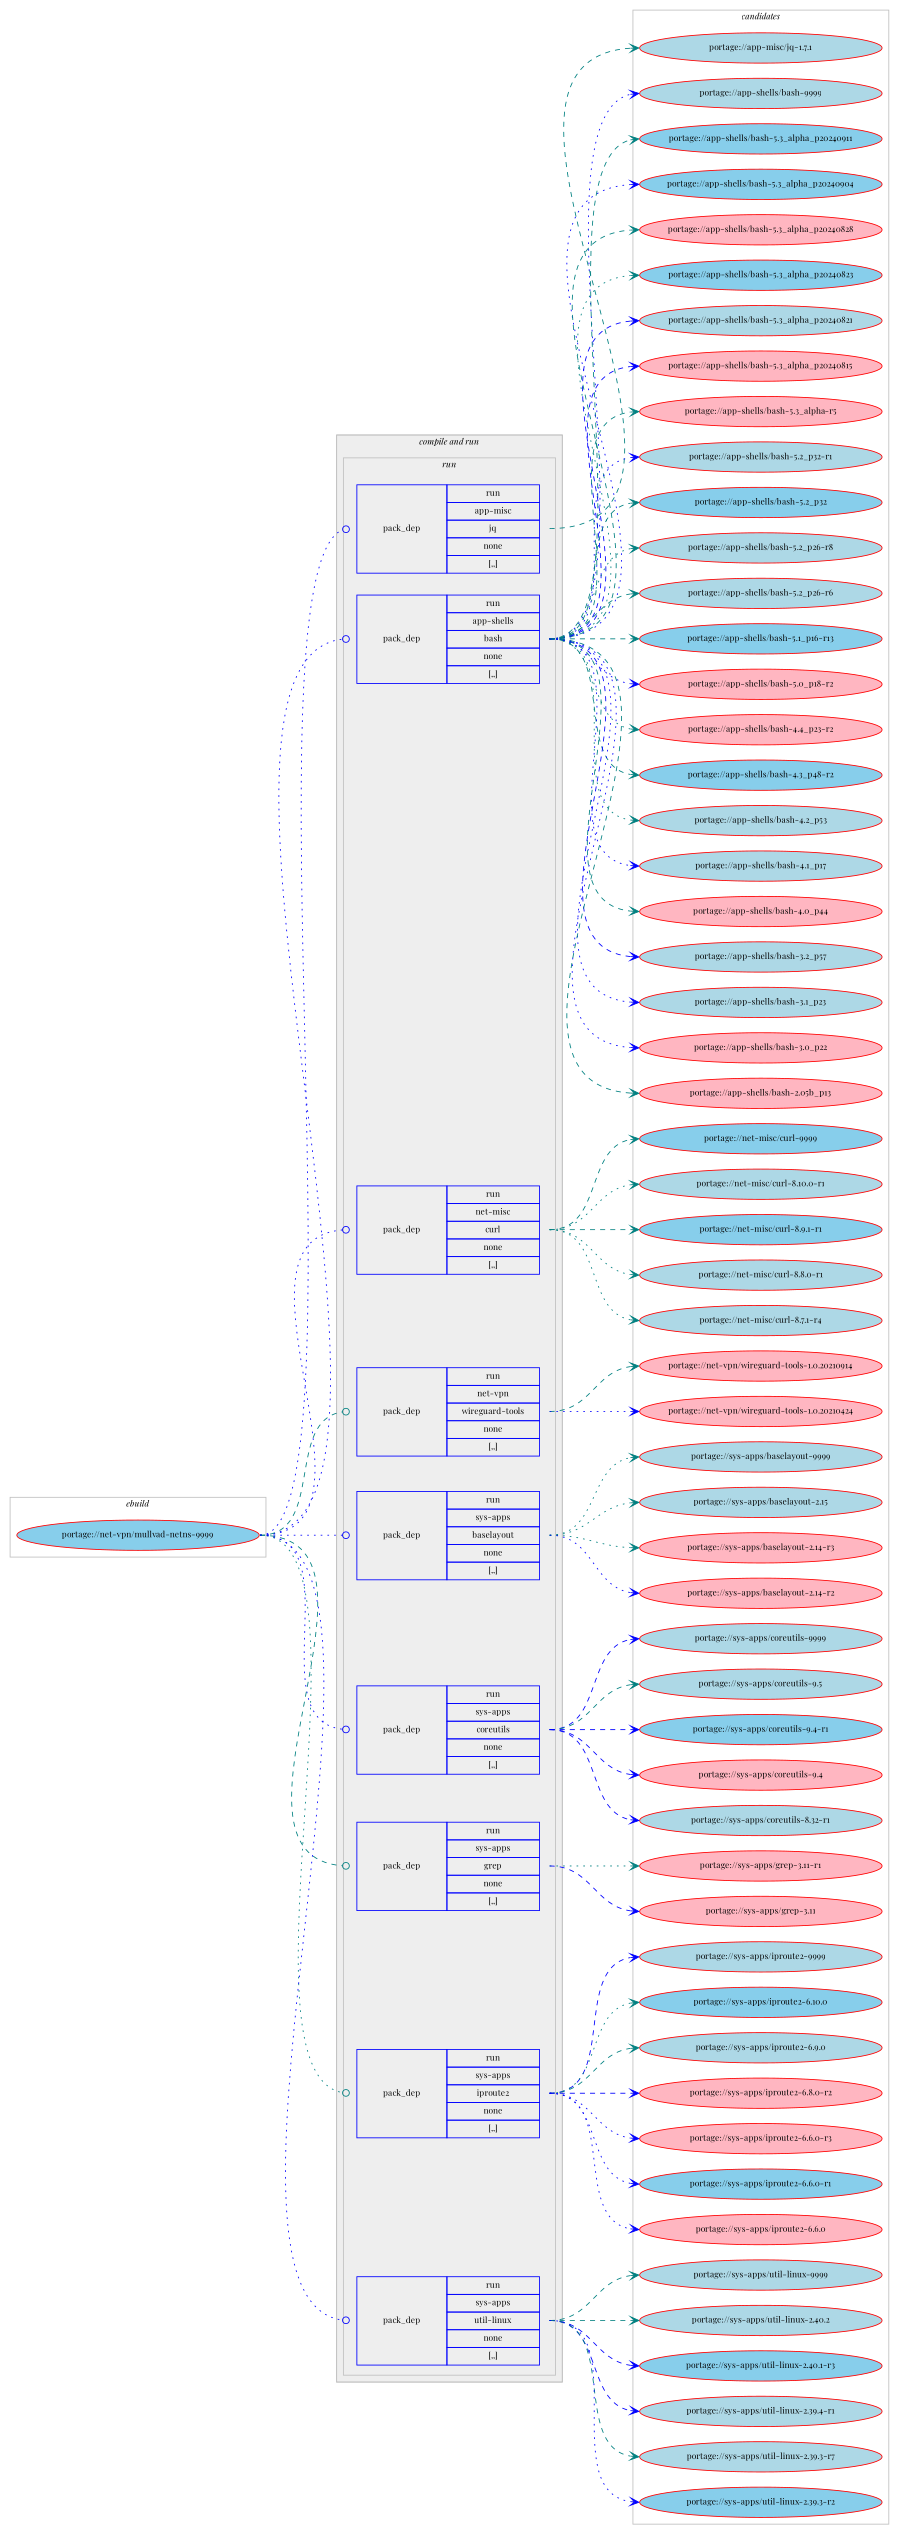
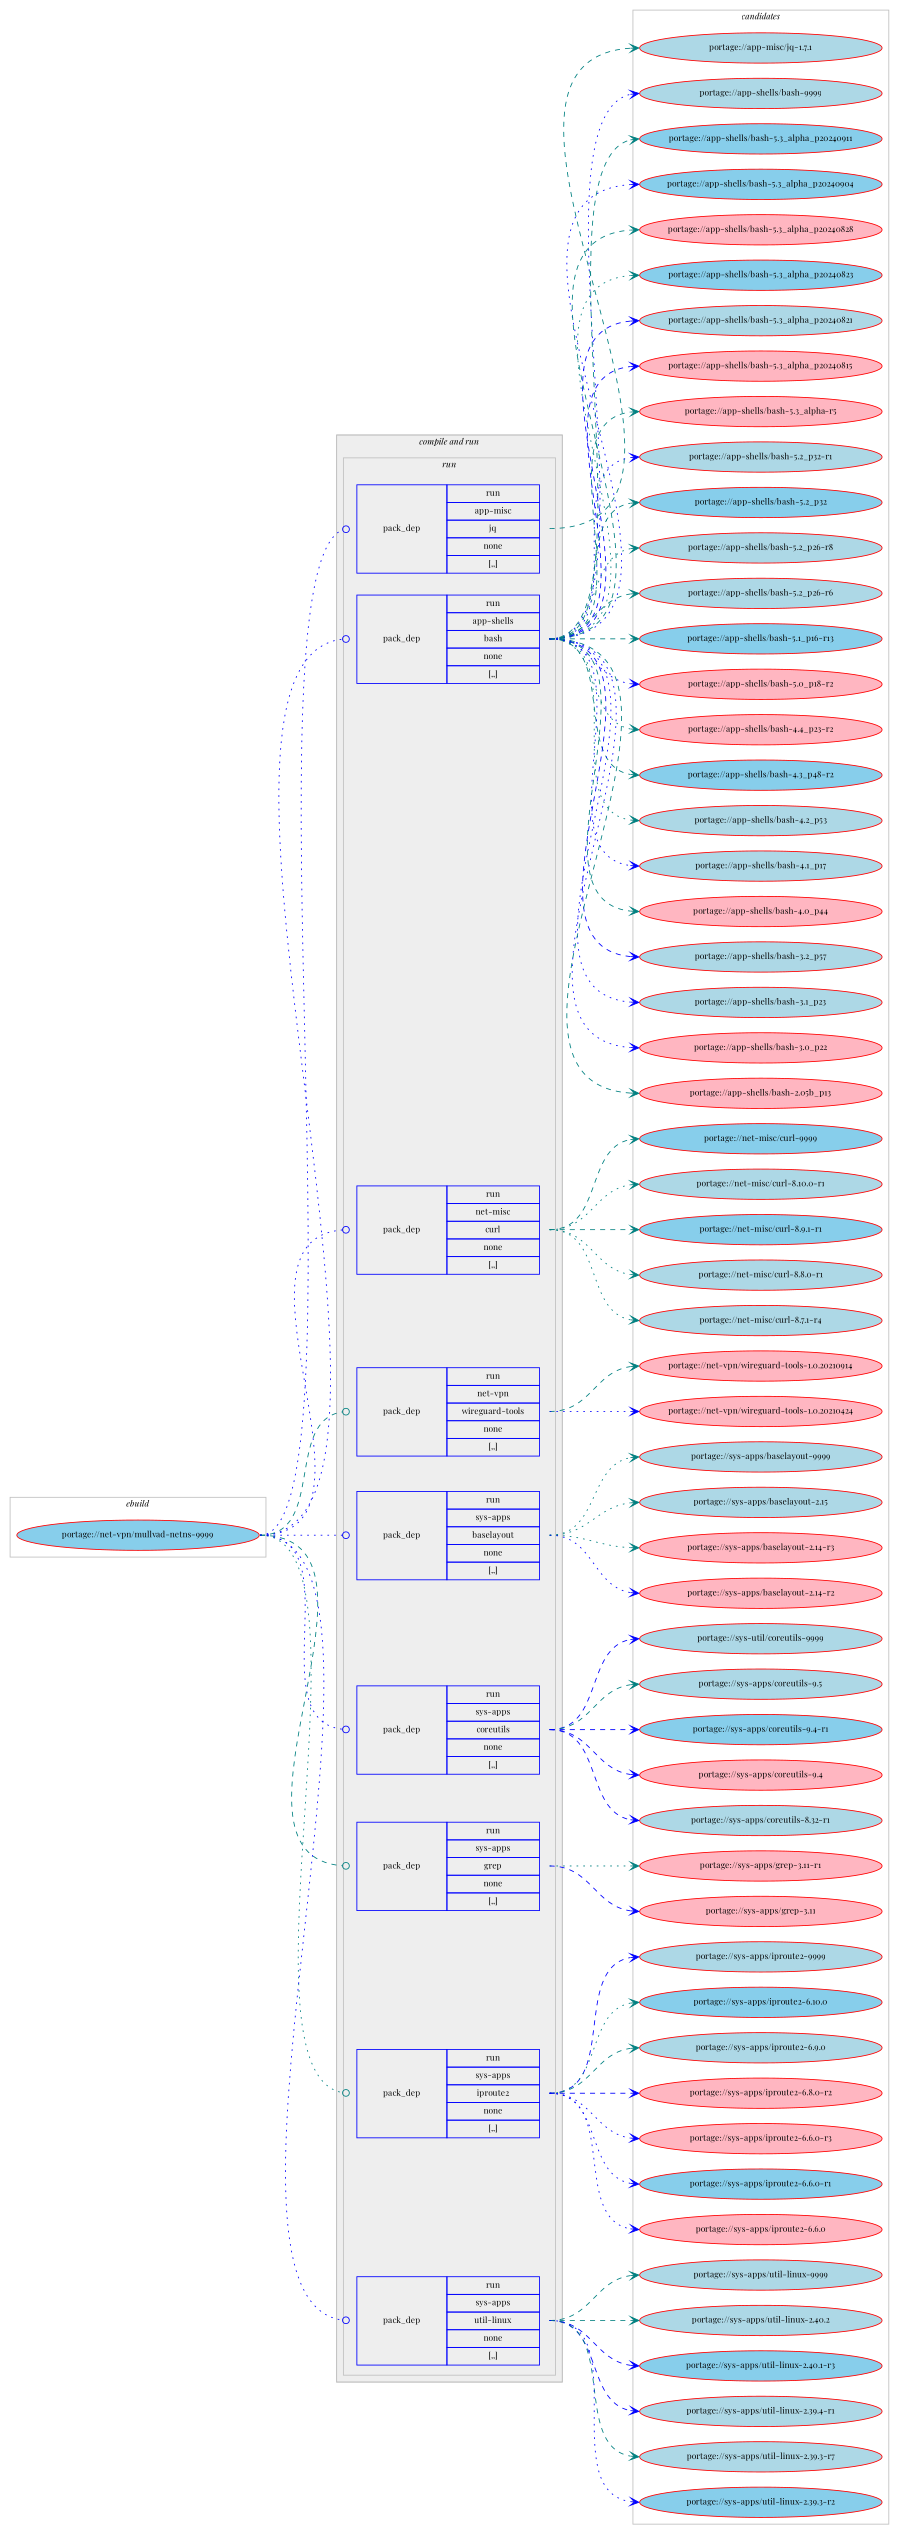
(761, 1639) -> (761, 1639)
